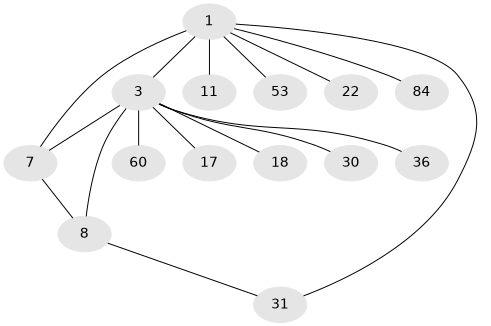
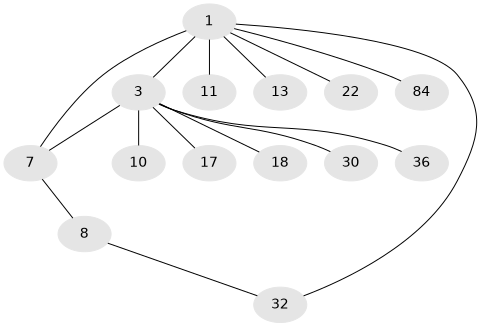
(280, 92) -> (280, 92)
(98, 159) -> none
(139, 163) -> (139, 163)
(280, 305) -> (280, 305)
